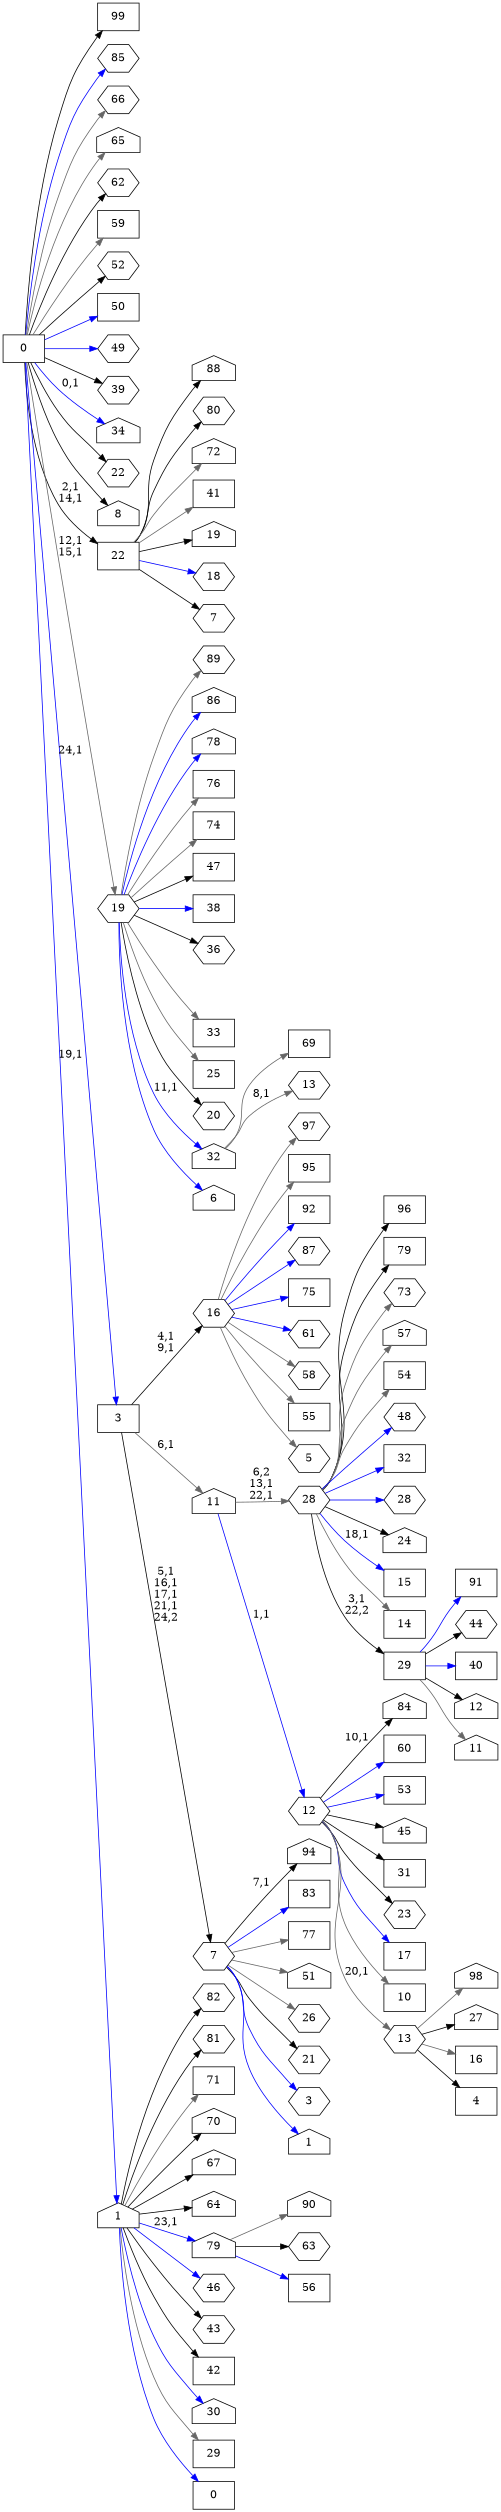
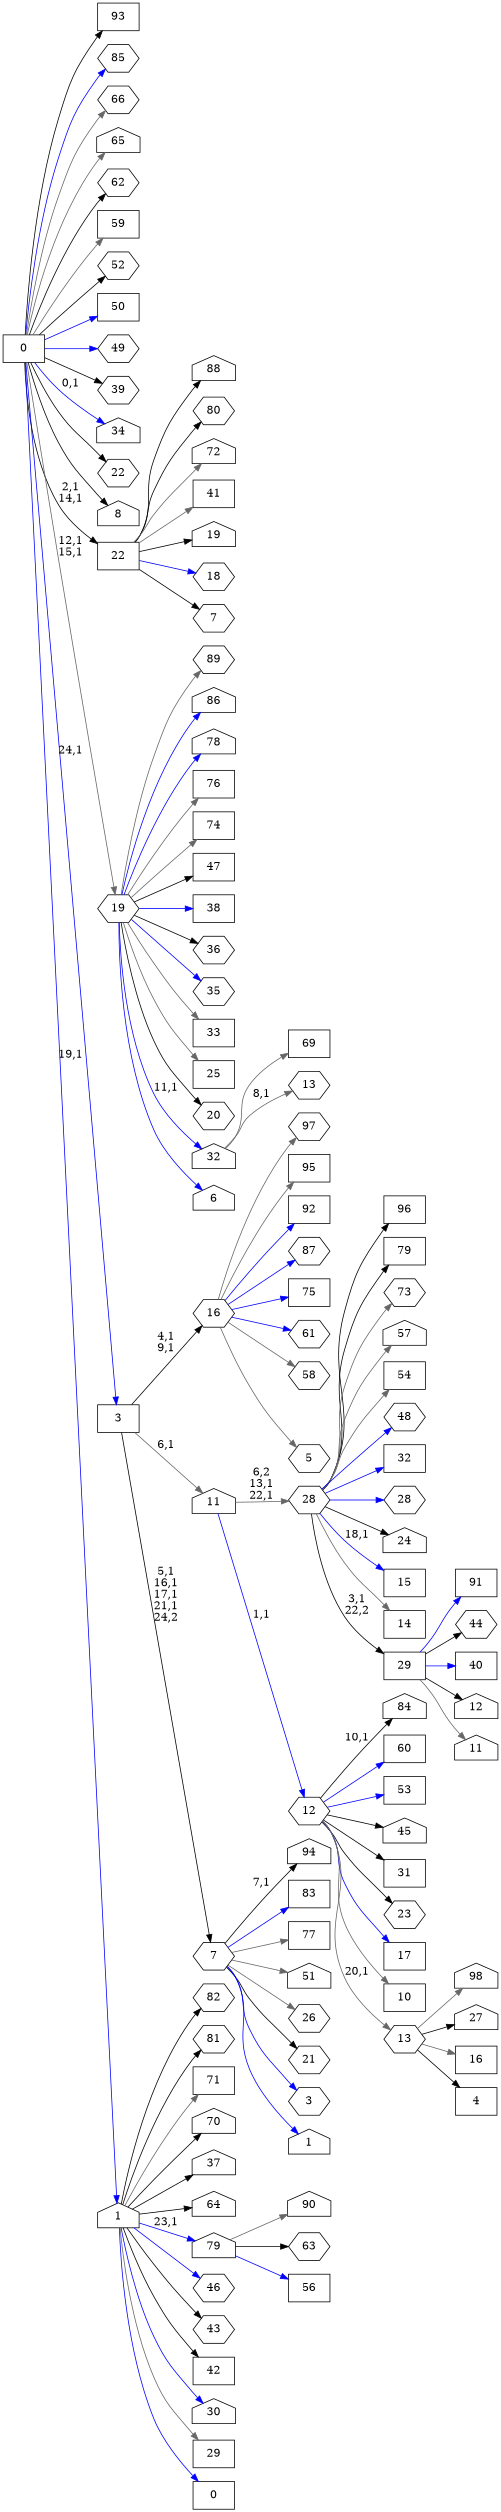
(118, 17) -> (118, 17)
none -> (214, 992)
(309, 1417) -> none
(214, 2164) -> (214, 2164)
